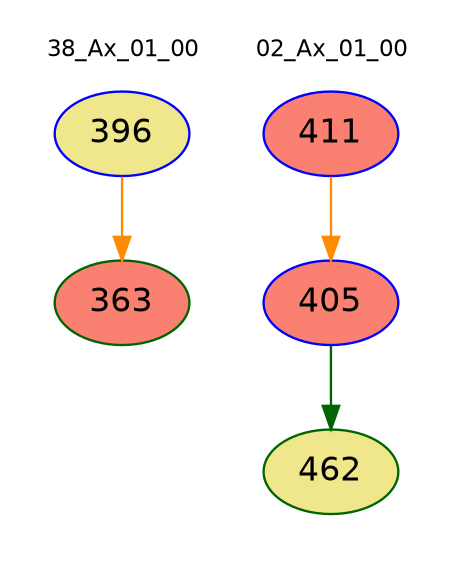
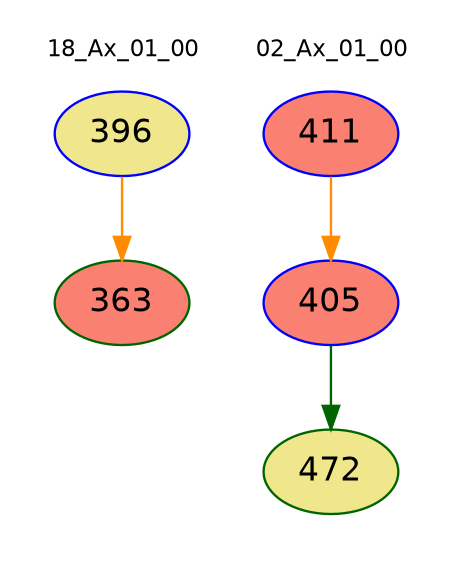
(123, 50) -> (123, 50)
(331, 472) -> (331, 472)
